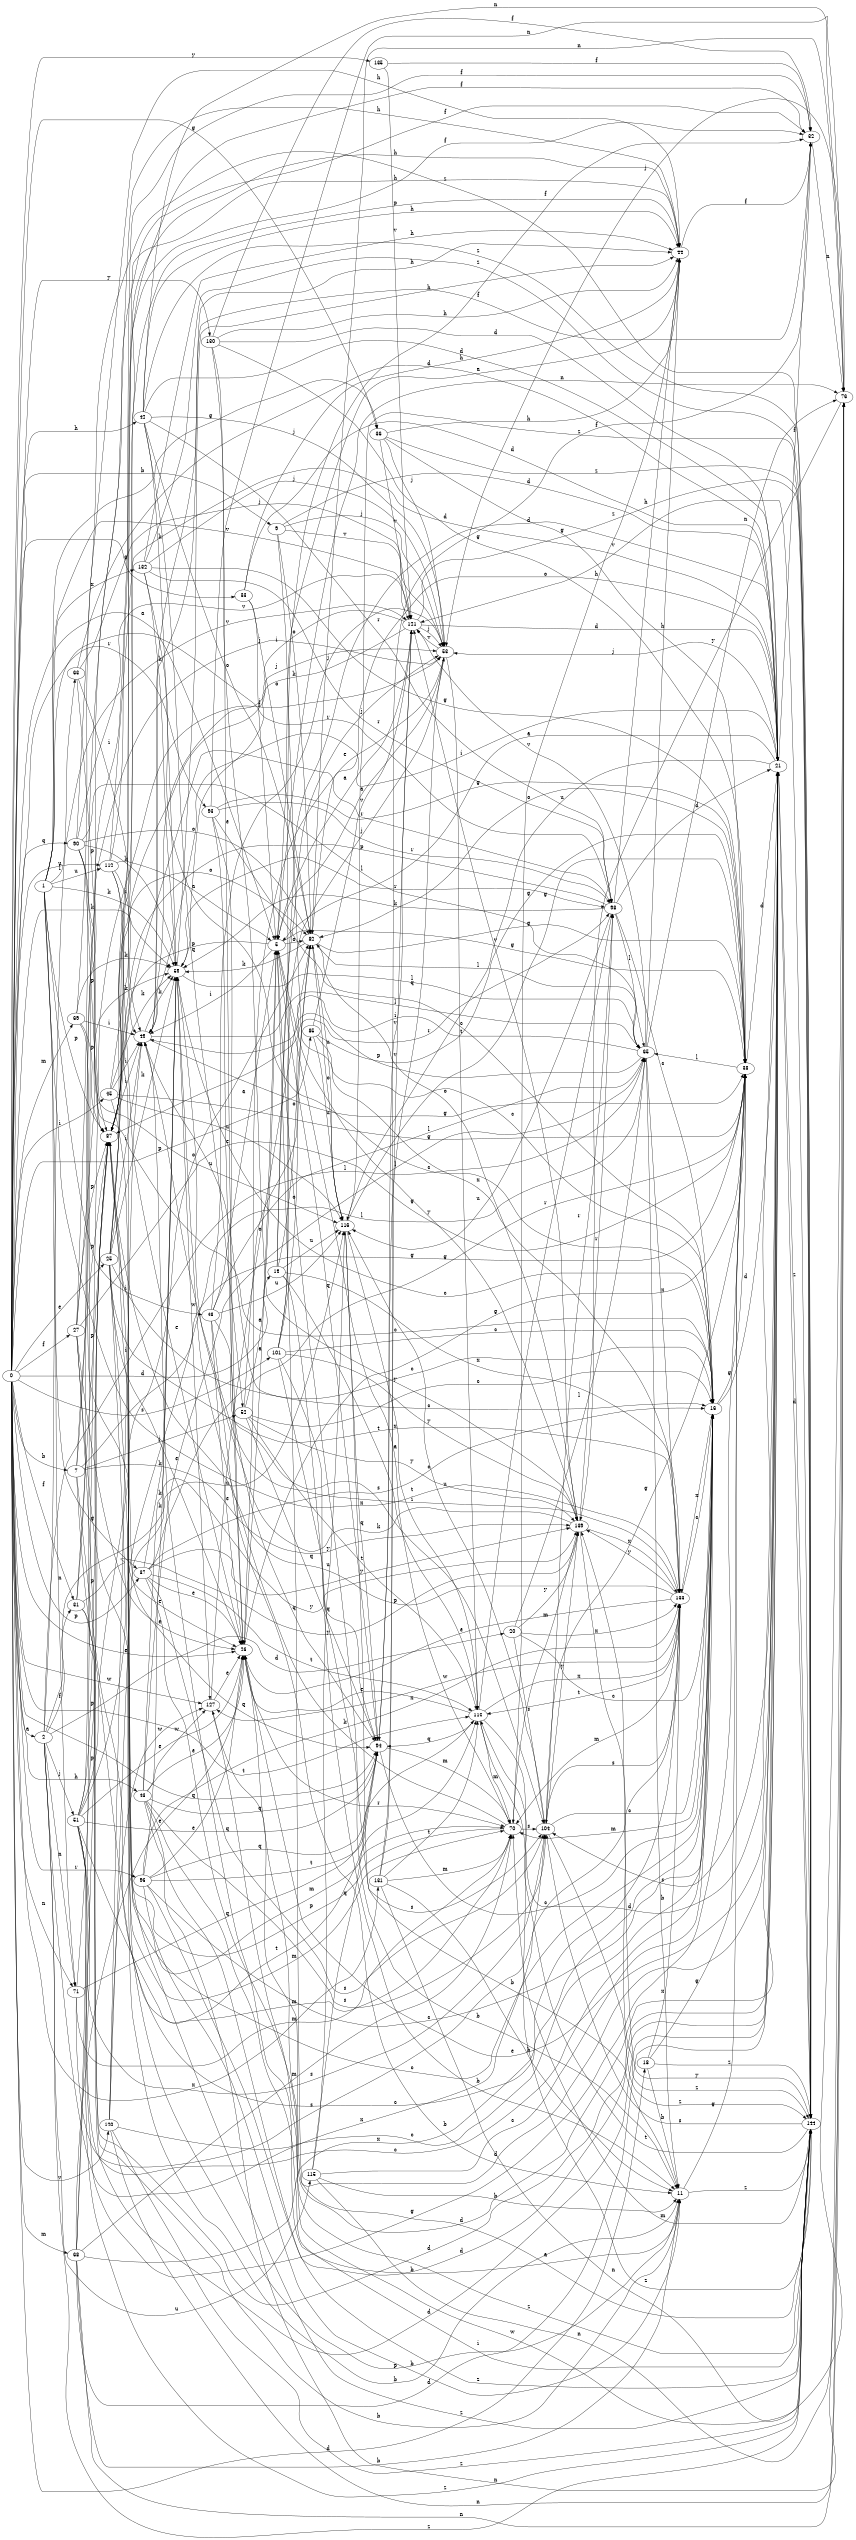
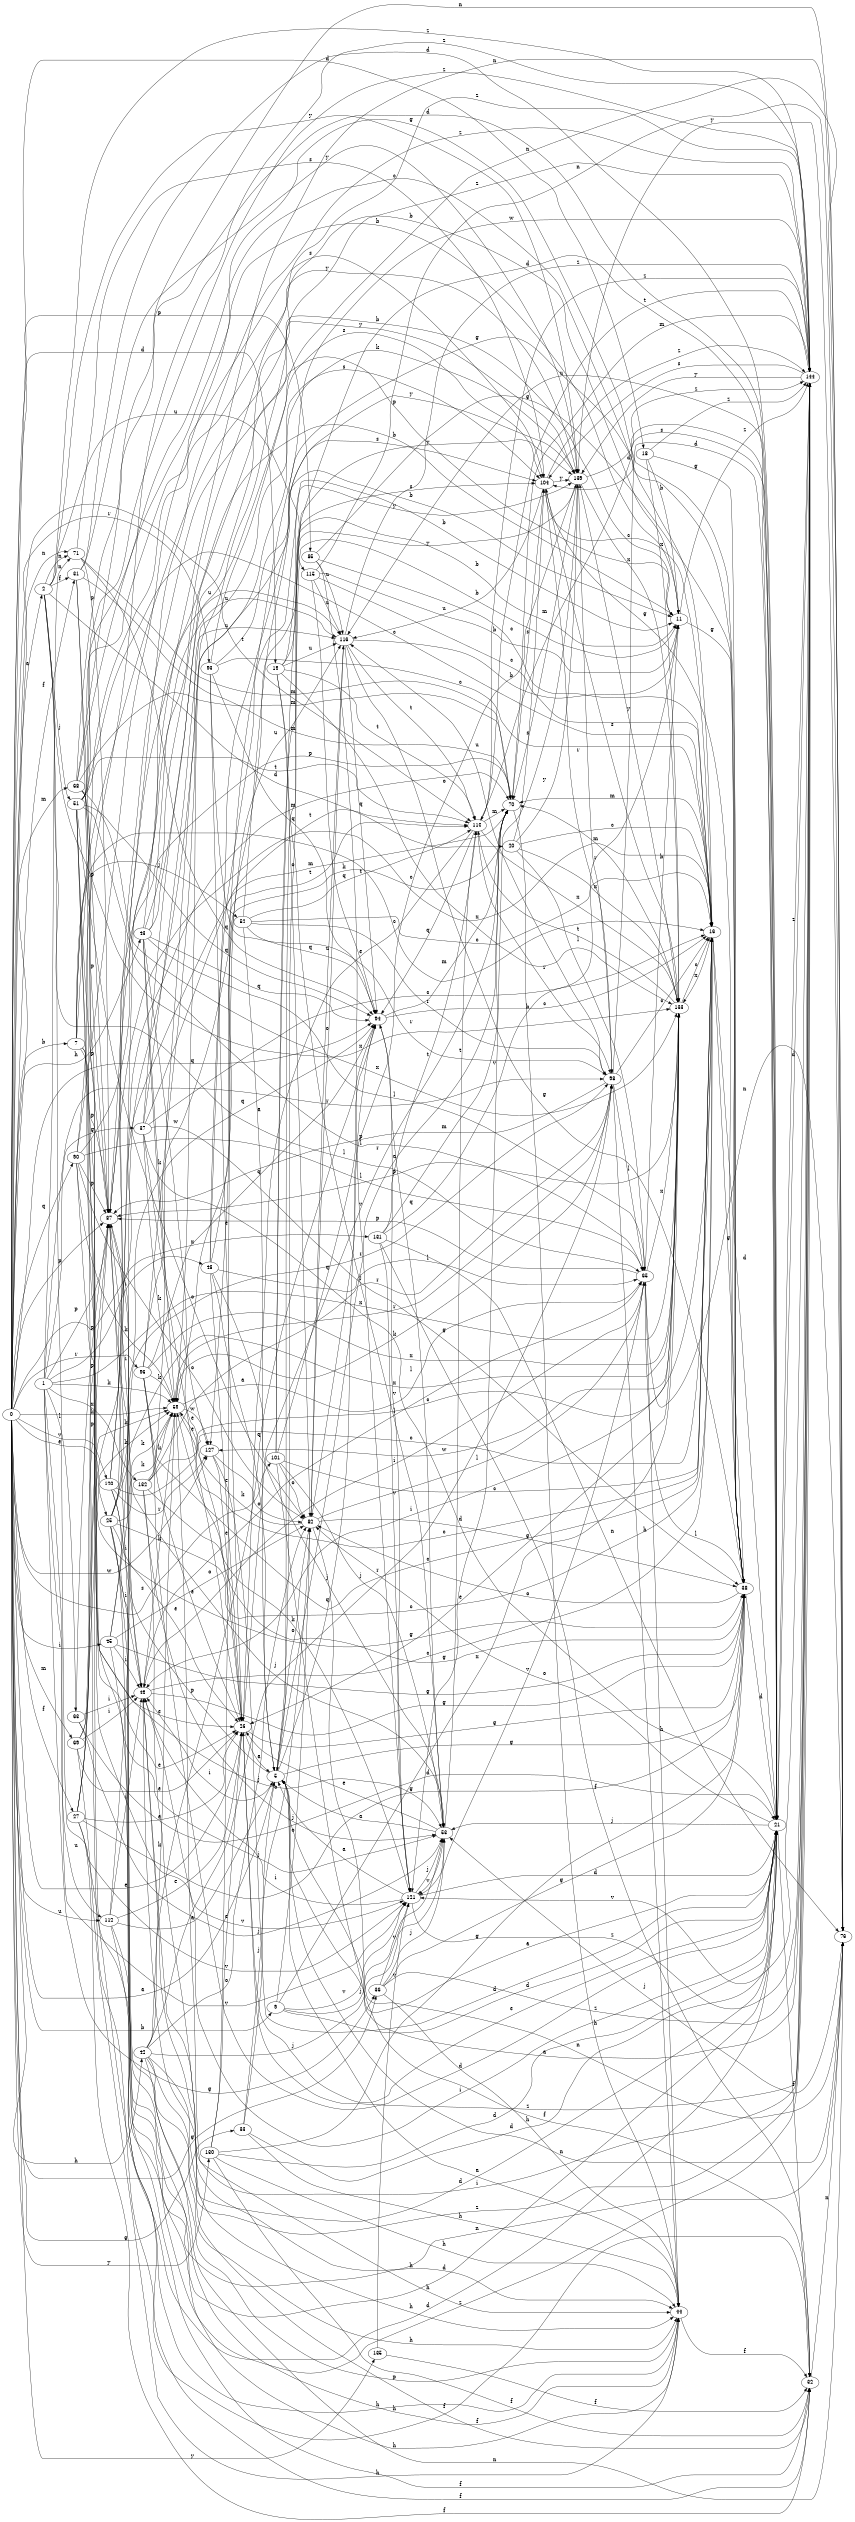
(182, 840) -> (247, 1535)
(34, 1547) -> (31, 1305)
(160, 1729) -> (159, 1509)
